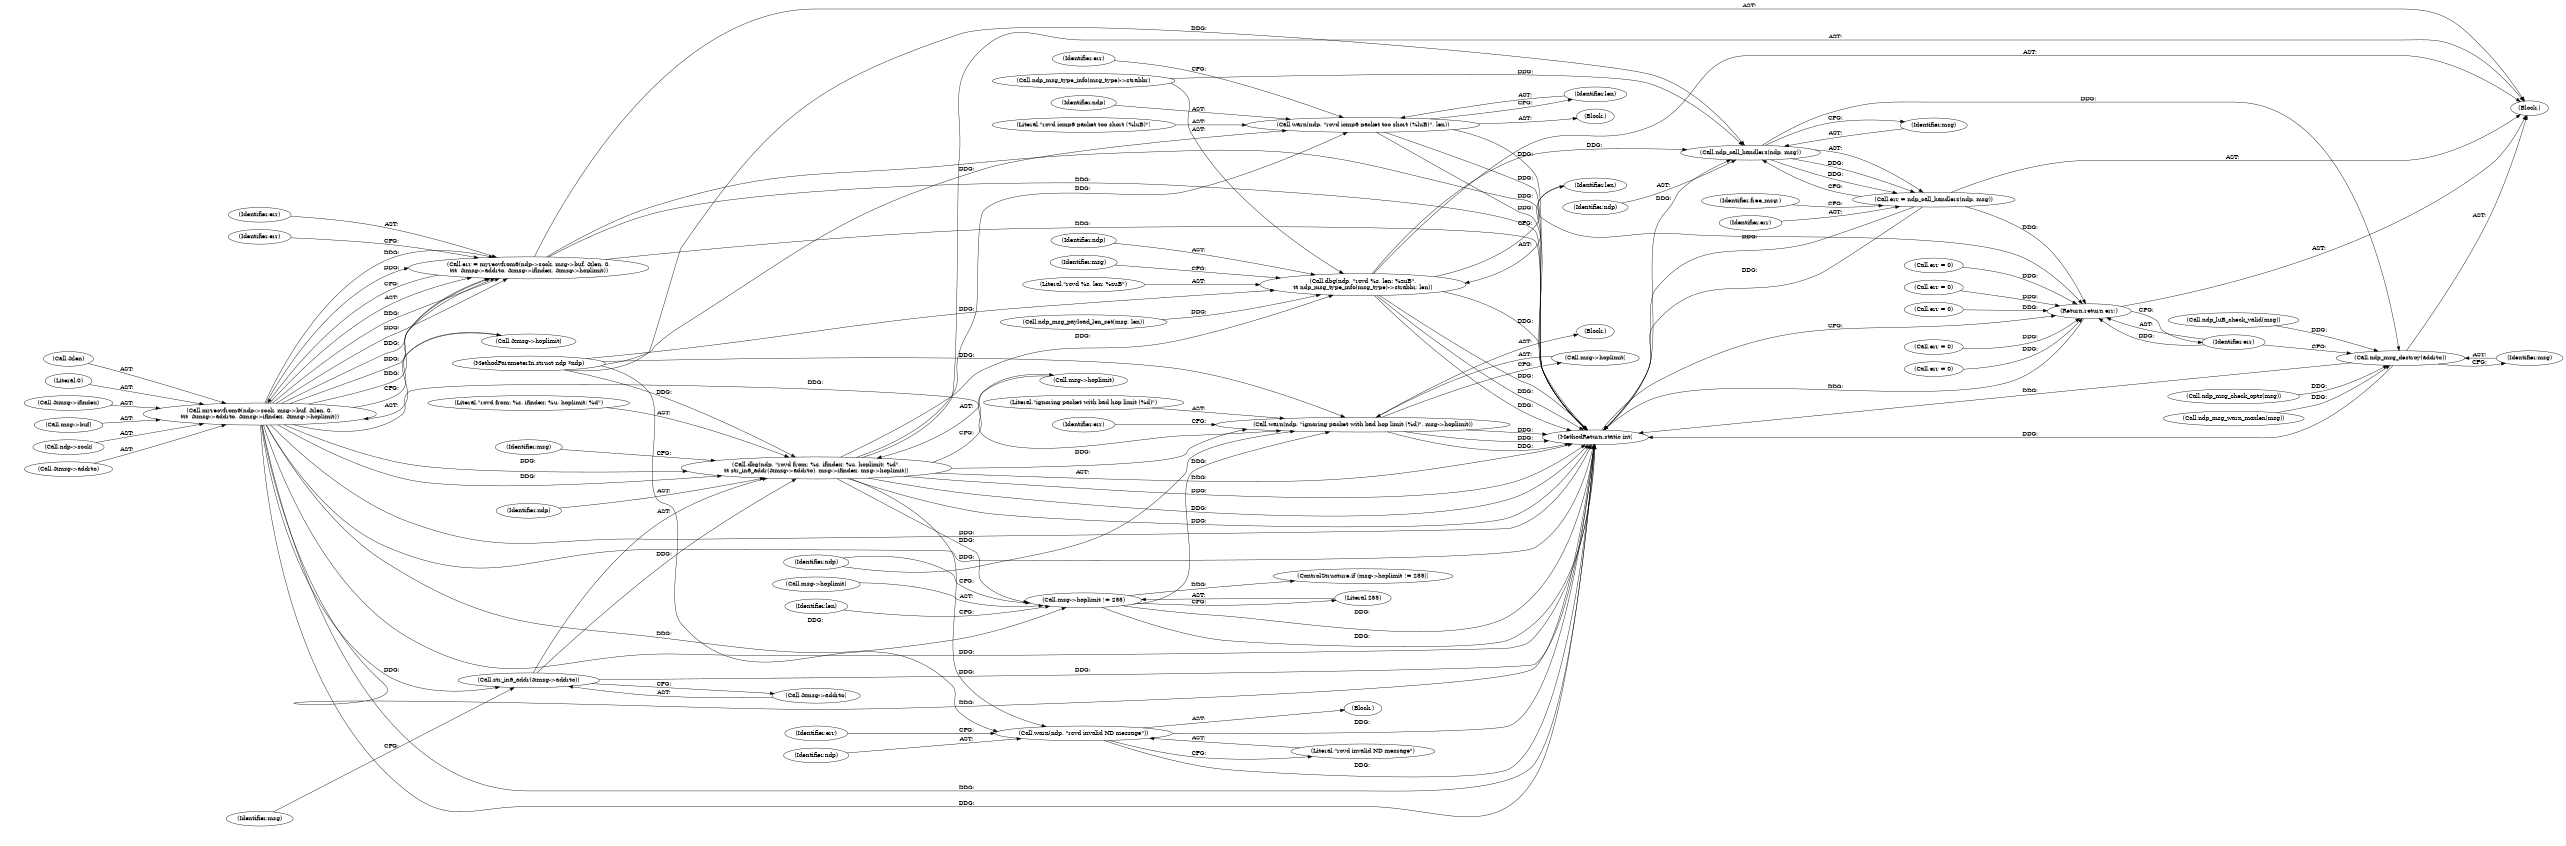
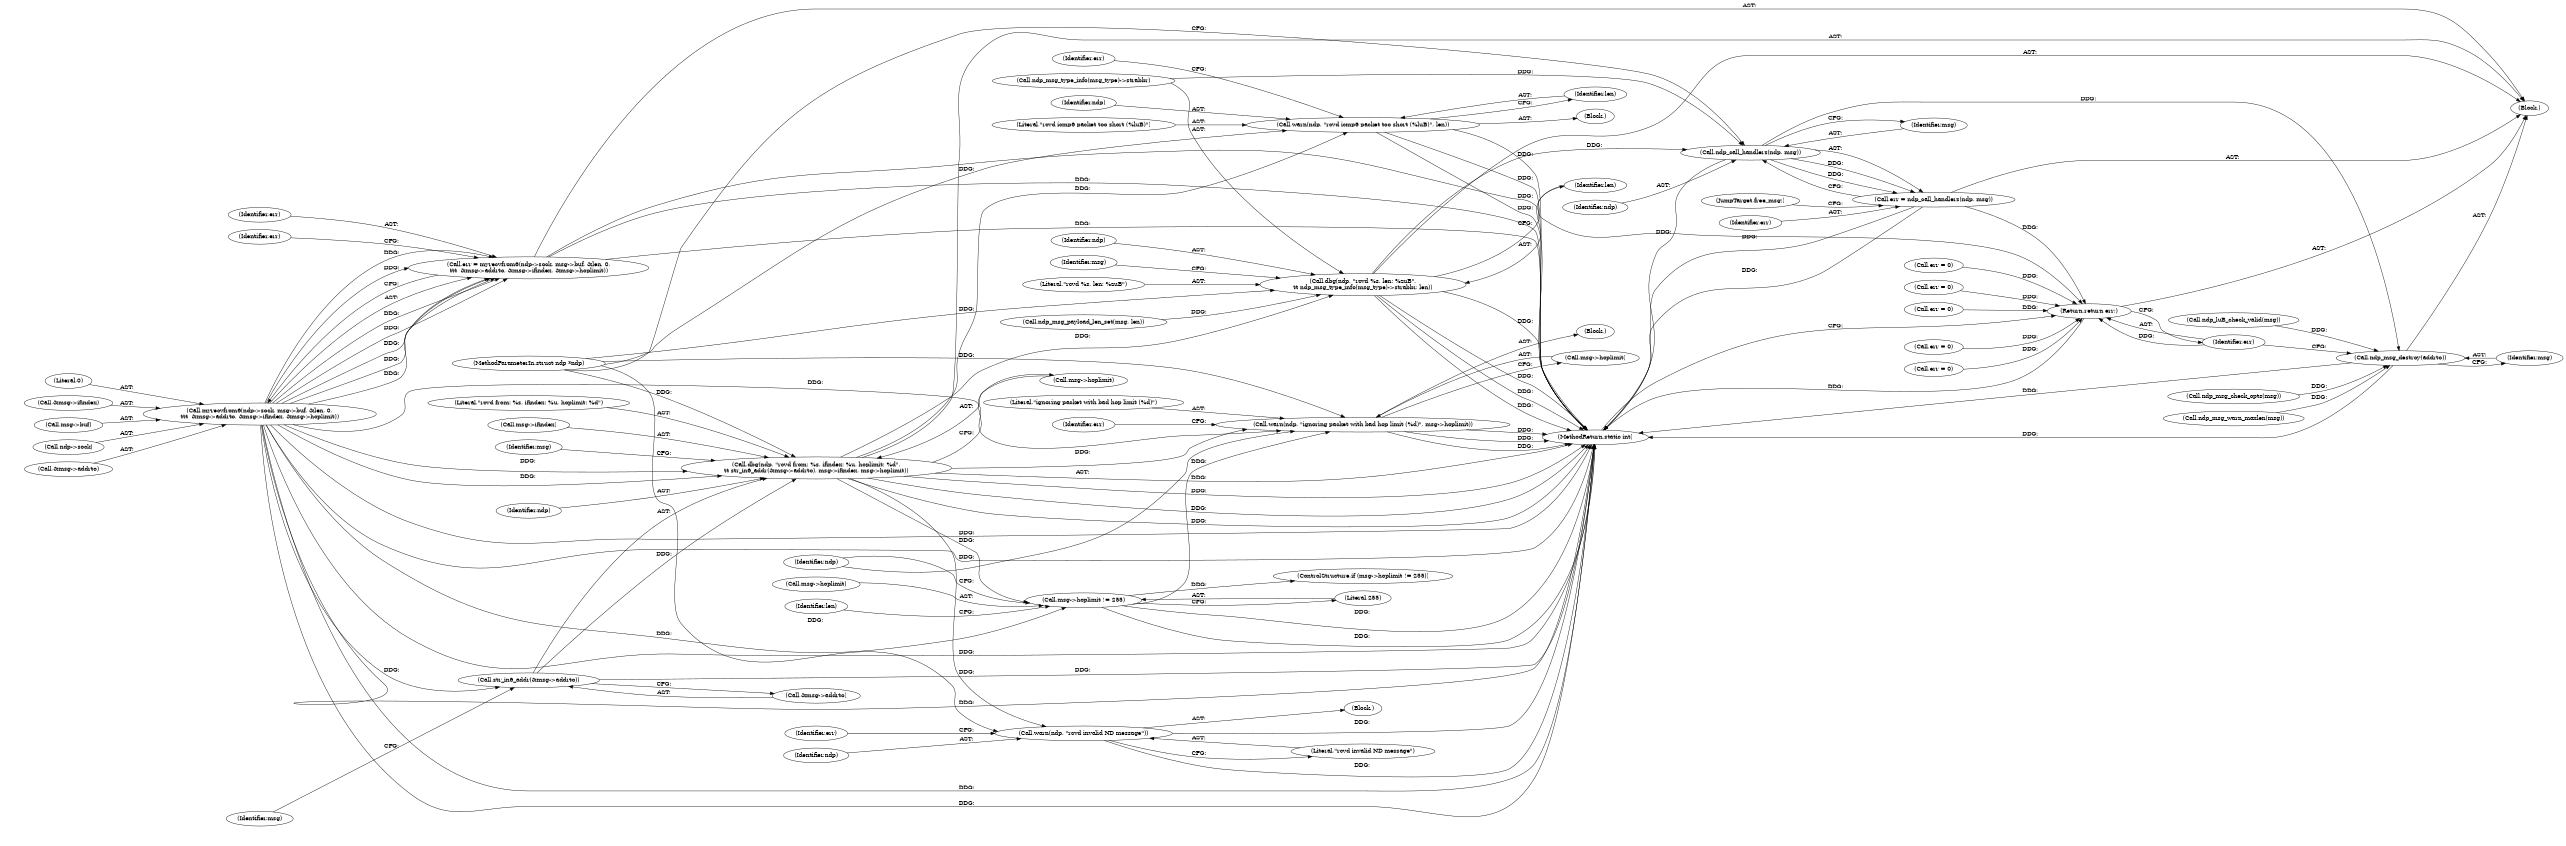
(1200, 29) -> (1200, 29)
(1750, 201) -> (1750, 201)
(1652, 286) -> (1649, 284)
(529, 341) -> none
(69, 359) -> none
none -> (529, 425)
